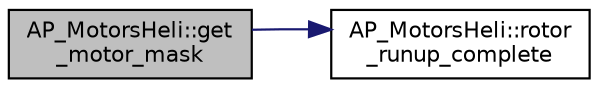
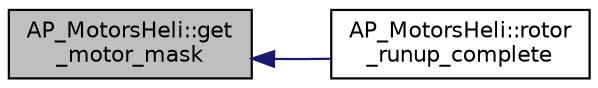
(280, 29) -> (303, 59)
